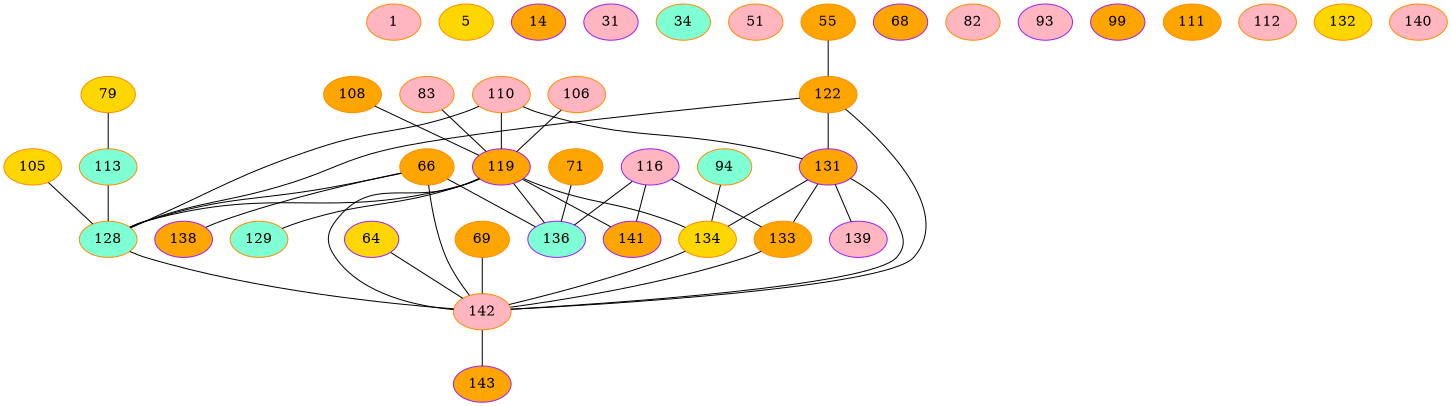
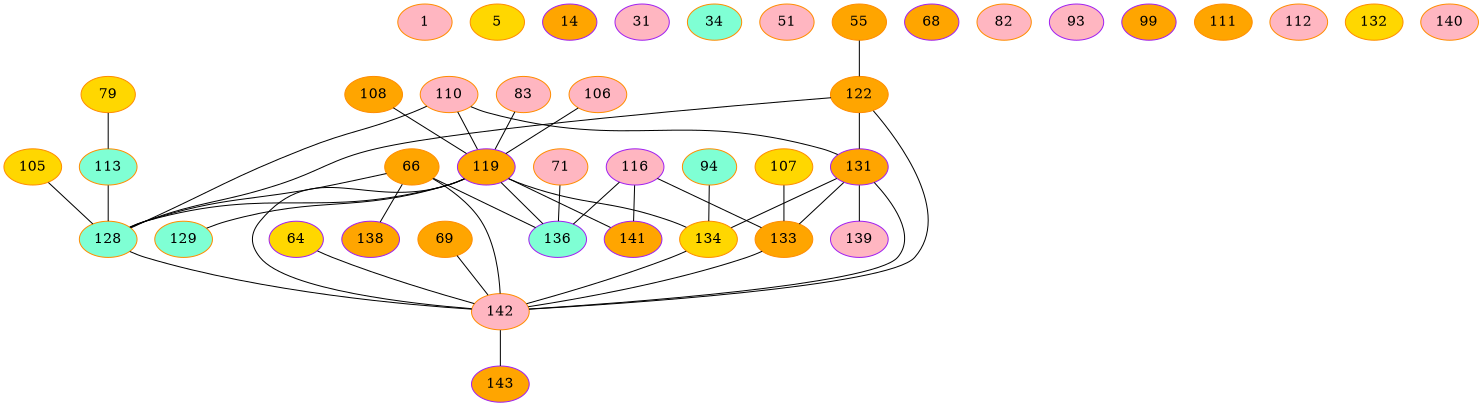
(576, 167) -> (561, 167)
none -> (784, 167)
